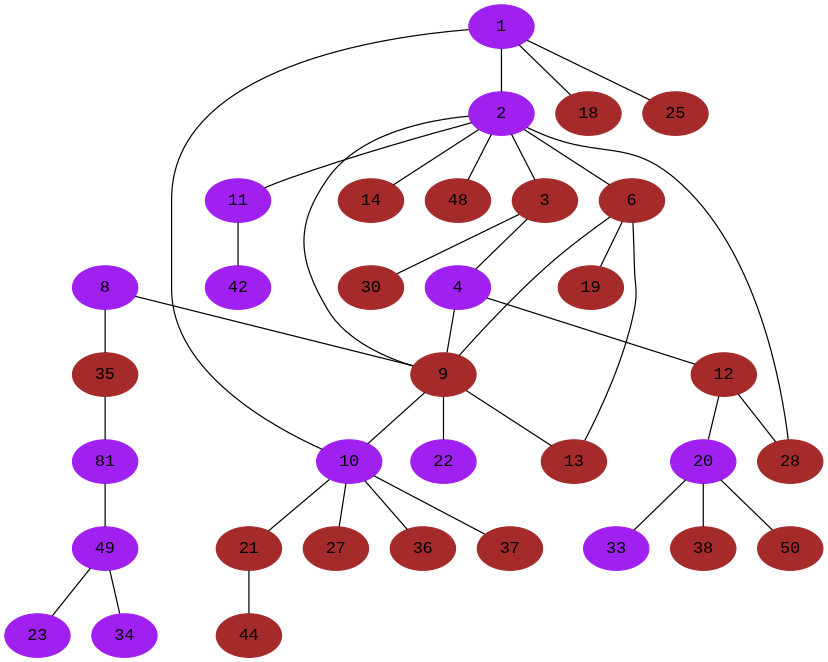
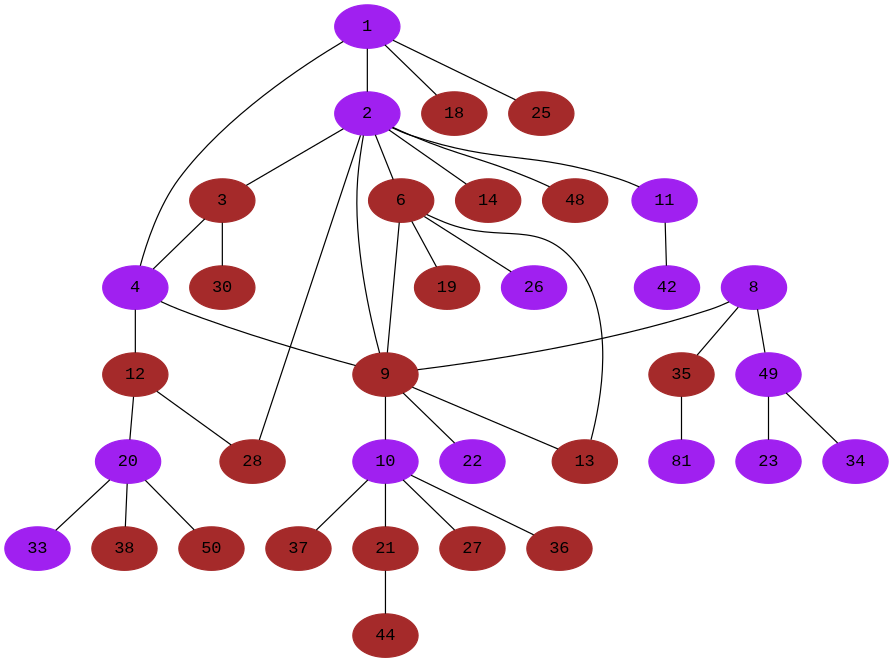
(177, 174) -> (219, 134)
none -> (534, 288)
(105, 505) -> (761, 331)
